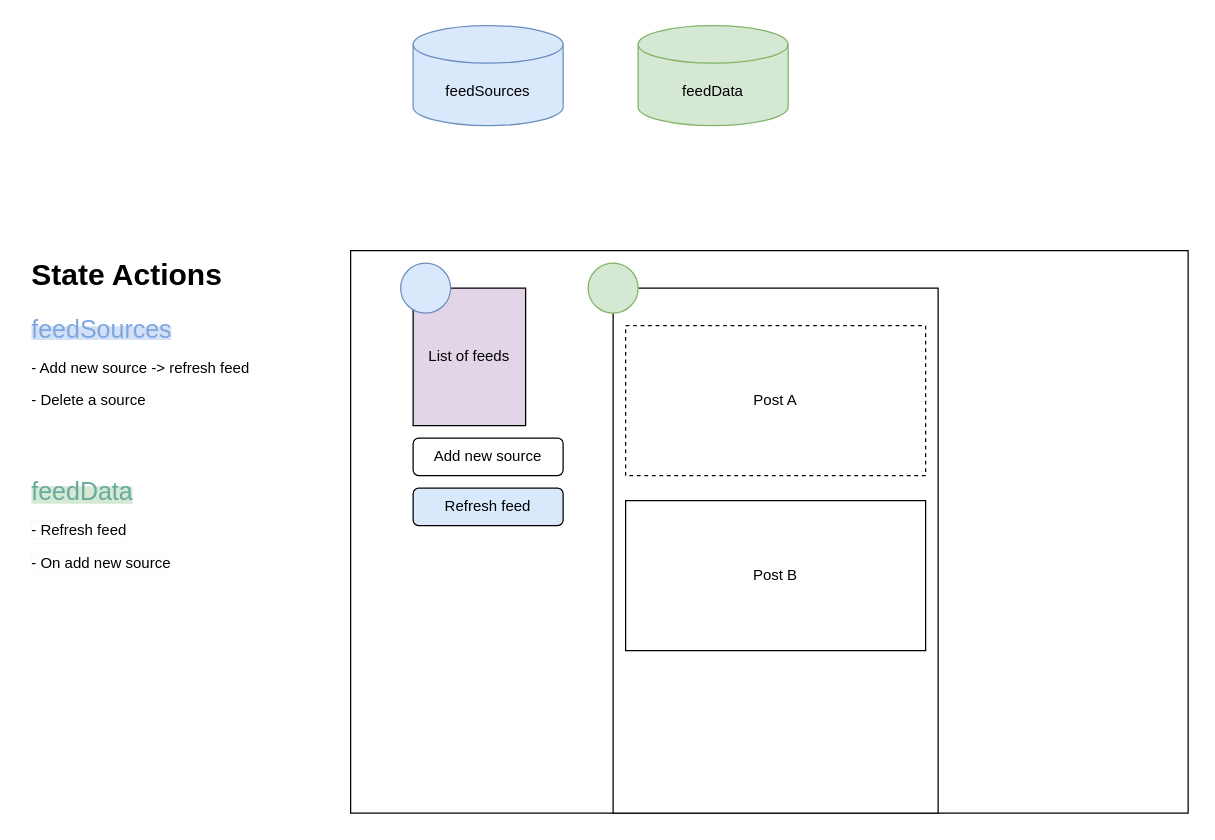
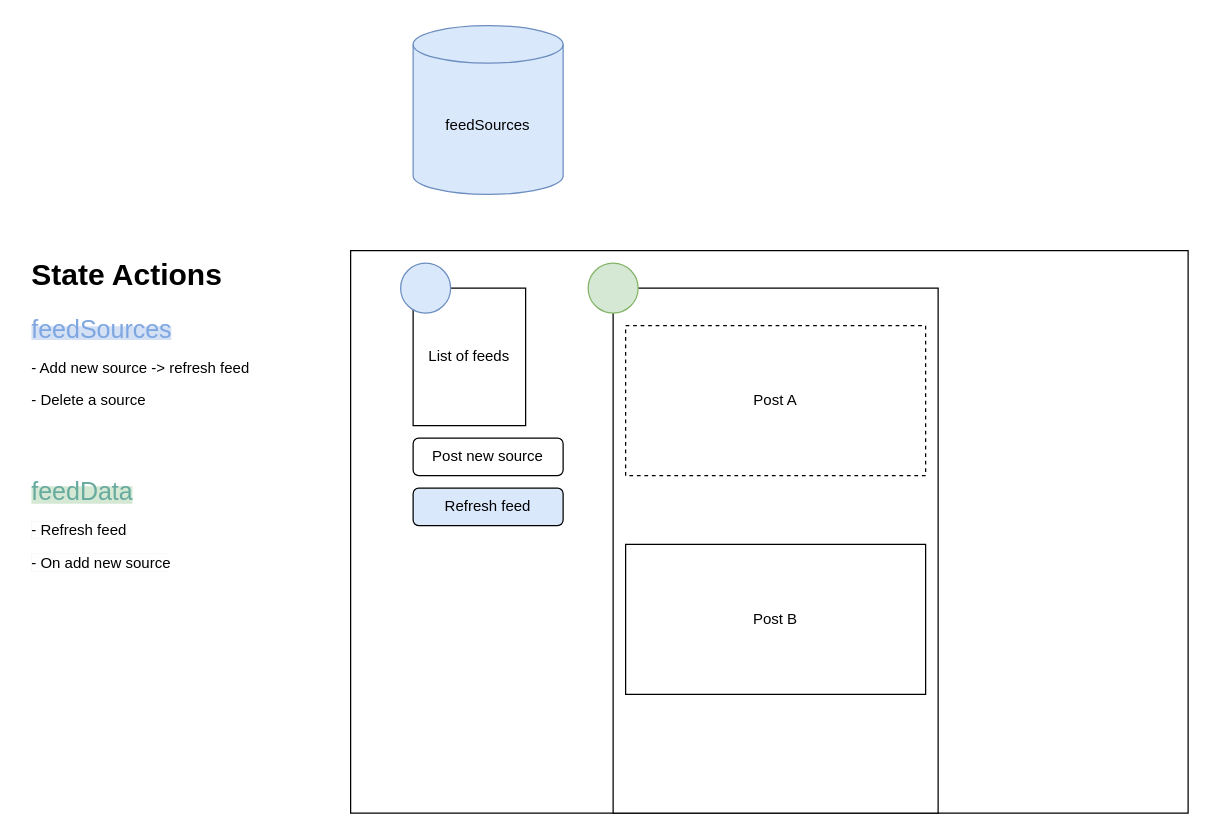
(488, 76) -> (488, 110)
(713, 76) -> none
(469, 357) -> (469, 357)
(488, 457) -> (488, 457)
(776, 576) -> (776, 619)
